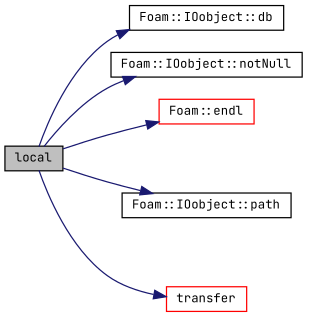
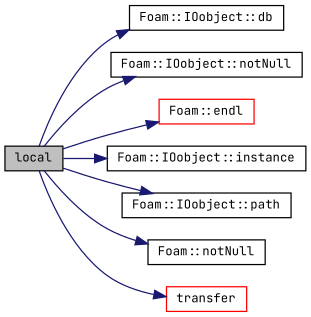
none -> (207, 158)
none -> (207, 252)
